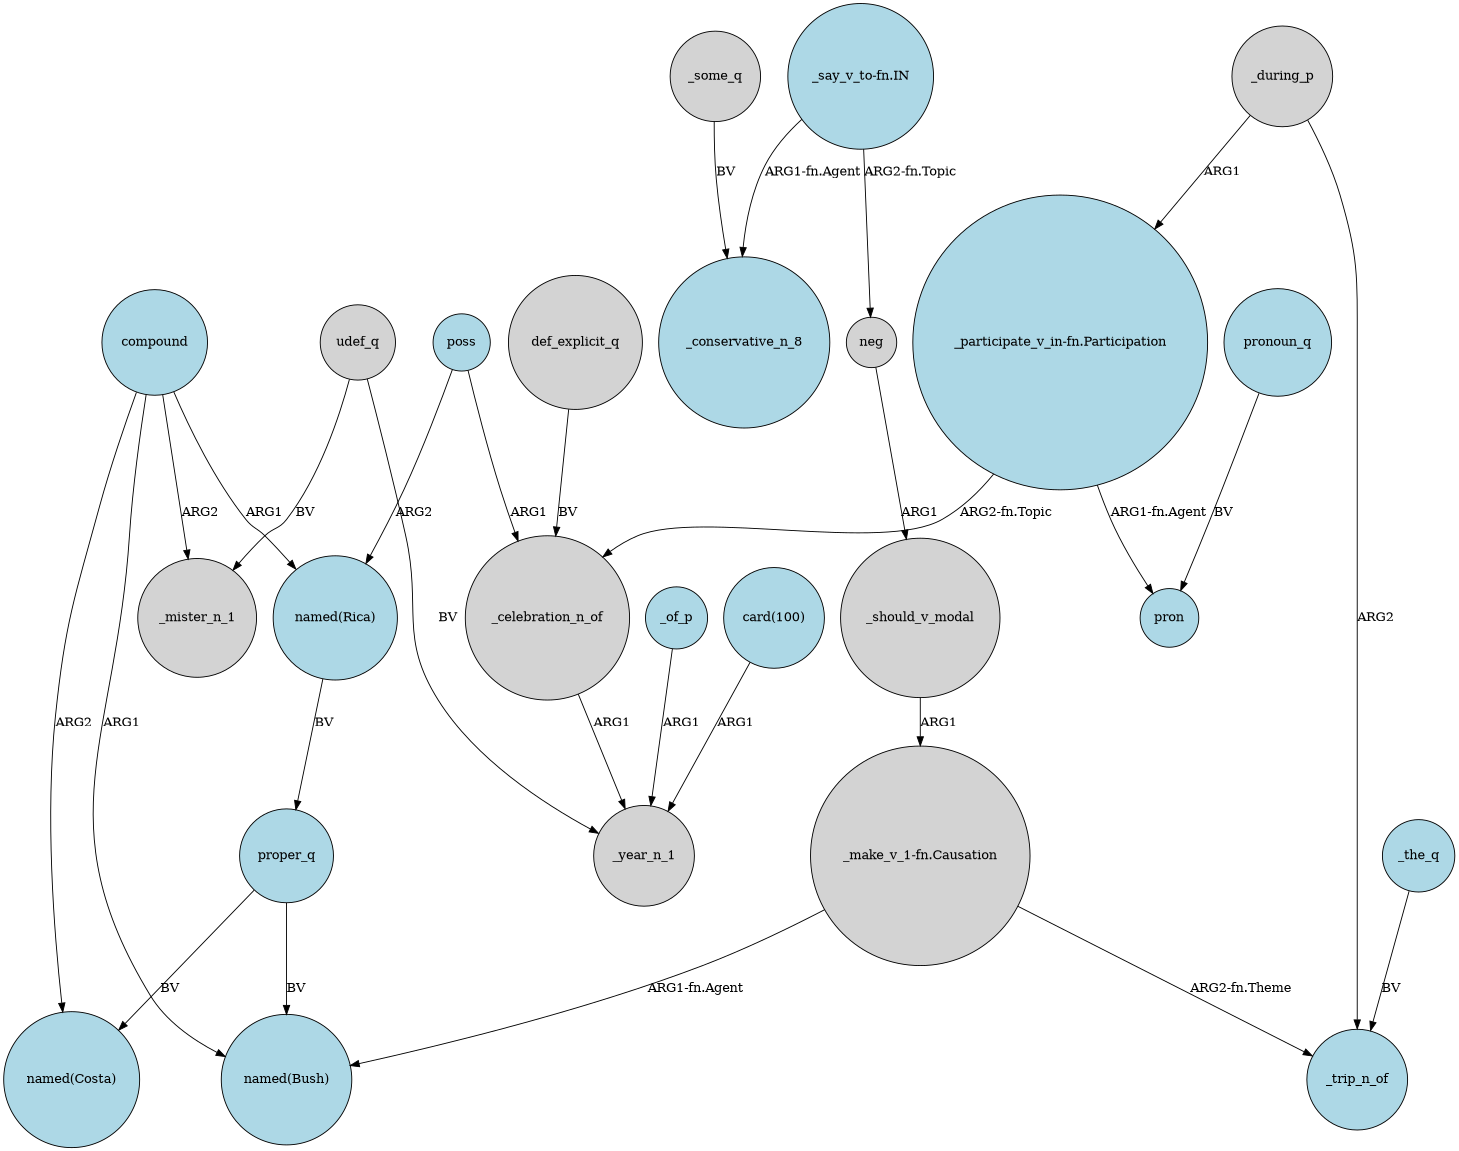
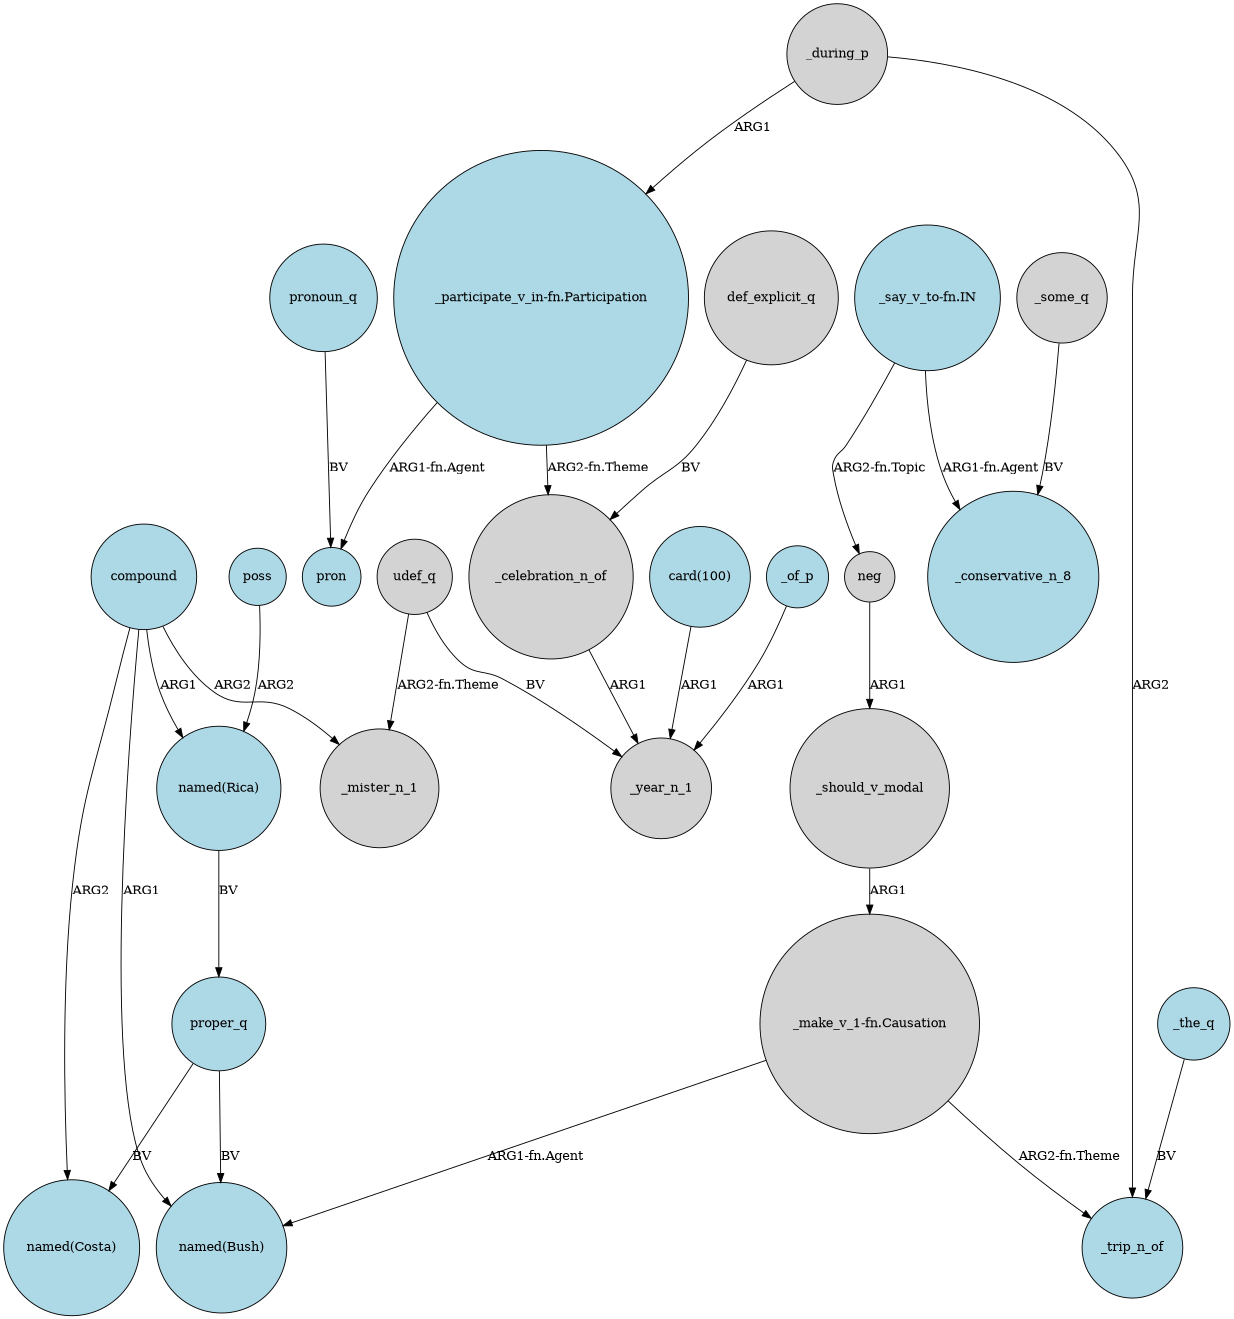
(489, 452) -> none
(305, 513) -> (448, 686)
(1006, 513) -> (598, 468)
